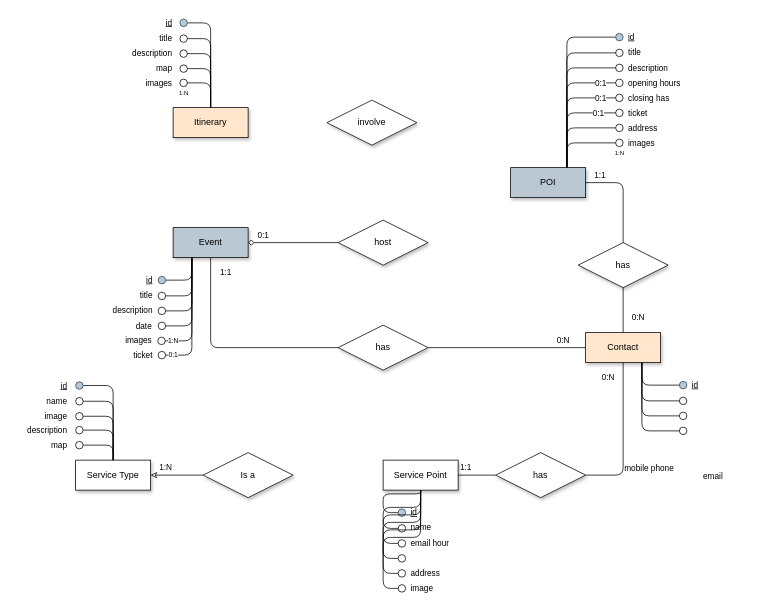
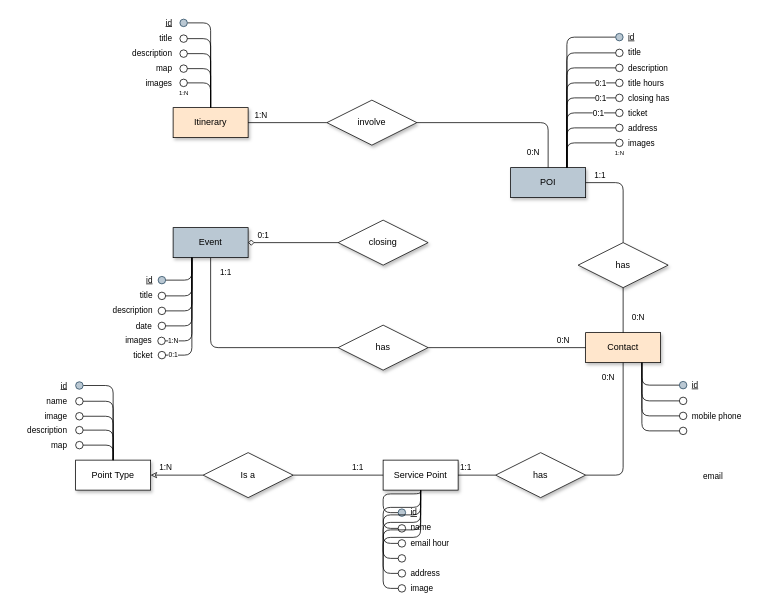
(656, 83) -> (650, 83)
none -> (287, 123)
none -> (502, 123)
(383, 243) -> (383, 243)
(653, 468) -> (720, 416)
(113, 475) -> (113, 475)
none -> (338, 475)
